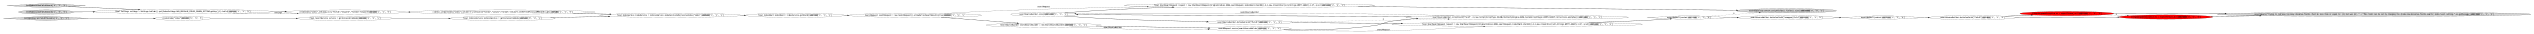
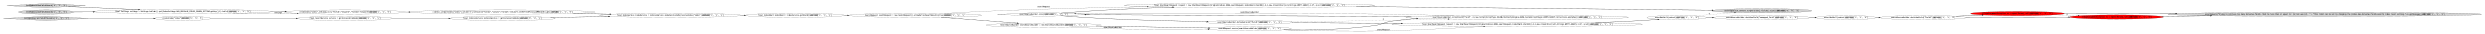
(1044, 14) -> (1044, 14)
(1689, 18) -> (1677, 18)
(1883, 18) -> (1846, 18)
